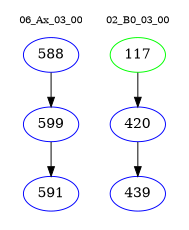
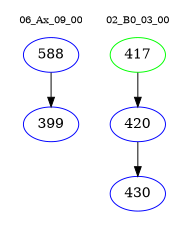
(51, 21) -> (51, 21)
(138, 55) -> (138, 55)
(51, 124) -> (51, 124)
(51, 194) -> none
(138, 194) -> (138, 194)
